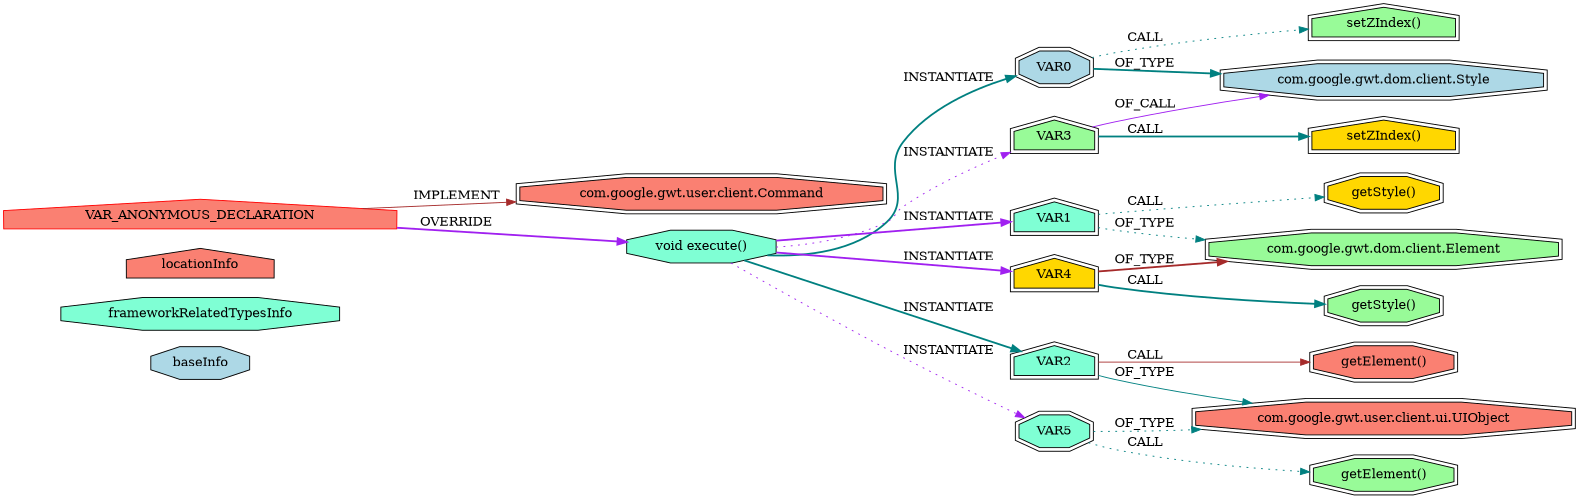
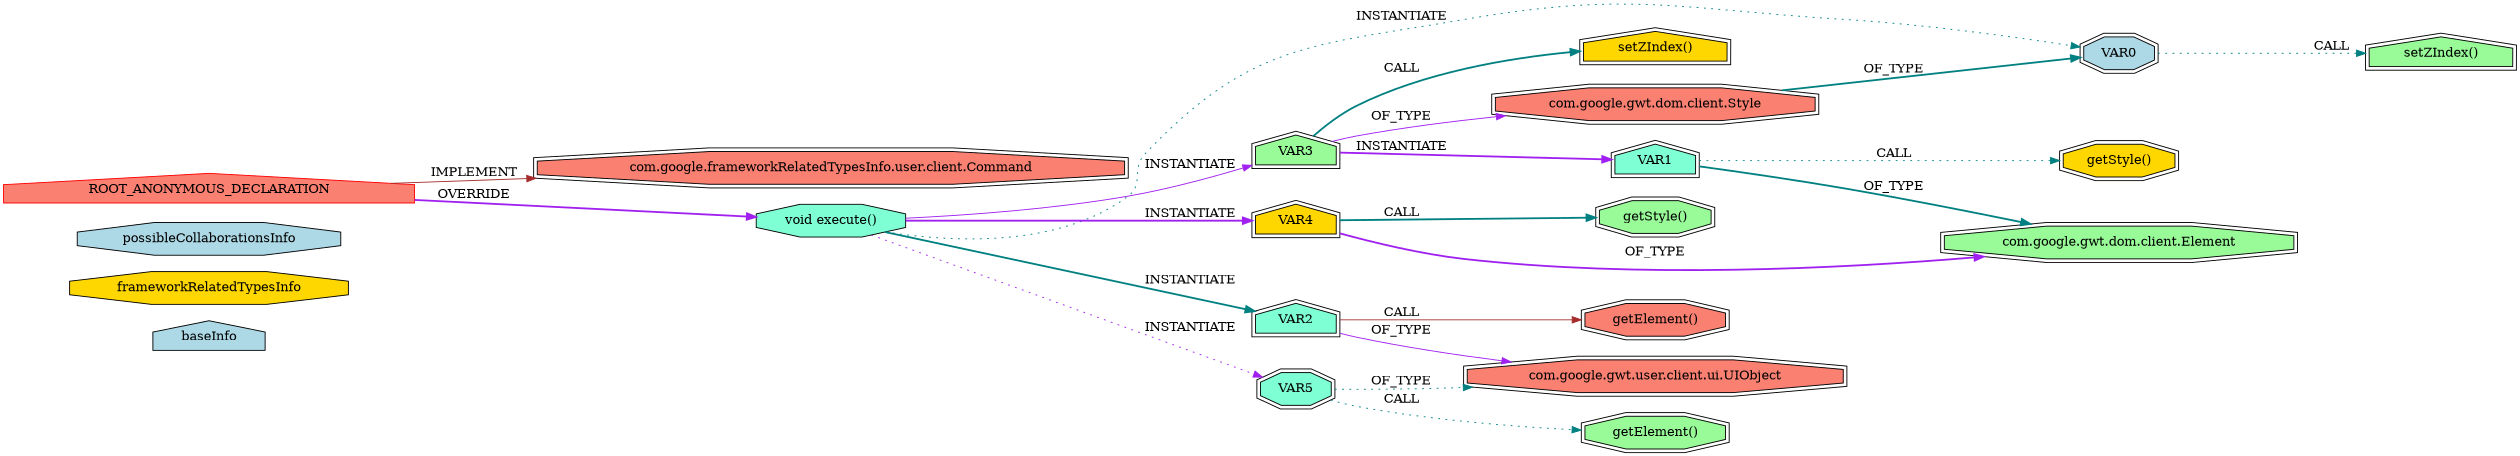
(1152, 71) -> (1927, 74)
(1384, 80) -> (1655, 104)
(1145, 104) -> (1402, 116)
(897, 185) -> (1442, 23)
(701, 194) -> (831, 168)
(903, 207) -> (1076, 204)
(200, 216) -> (209, 190)
(889, 232) -> (1471, 156)
(1147, 234) -> (1861, 191)
none -> (209, 239)
(200, 265) -> none
(1158, 267) -> (1656, 270)
(200, 314) -> (209, 288)
(200, 363) -> (209, 337)
(1170, 390) -> (1421, 349)
